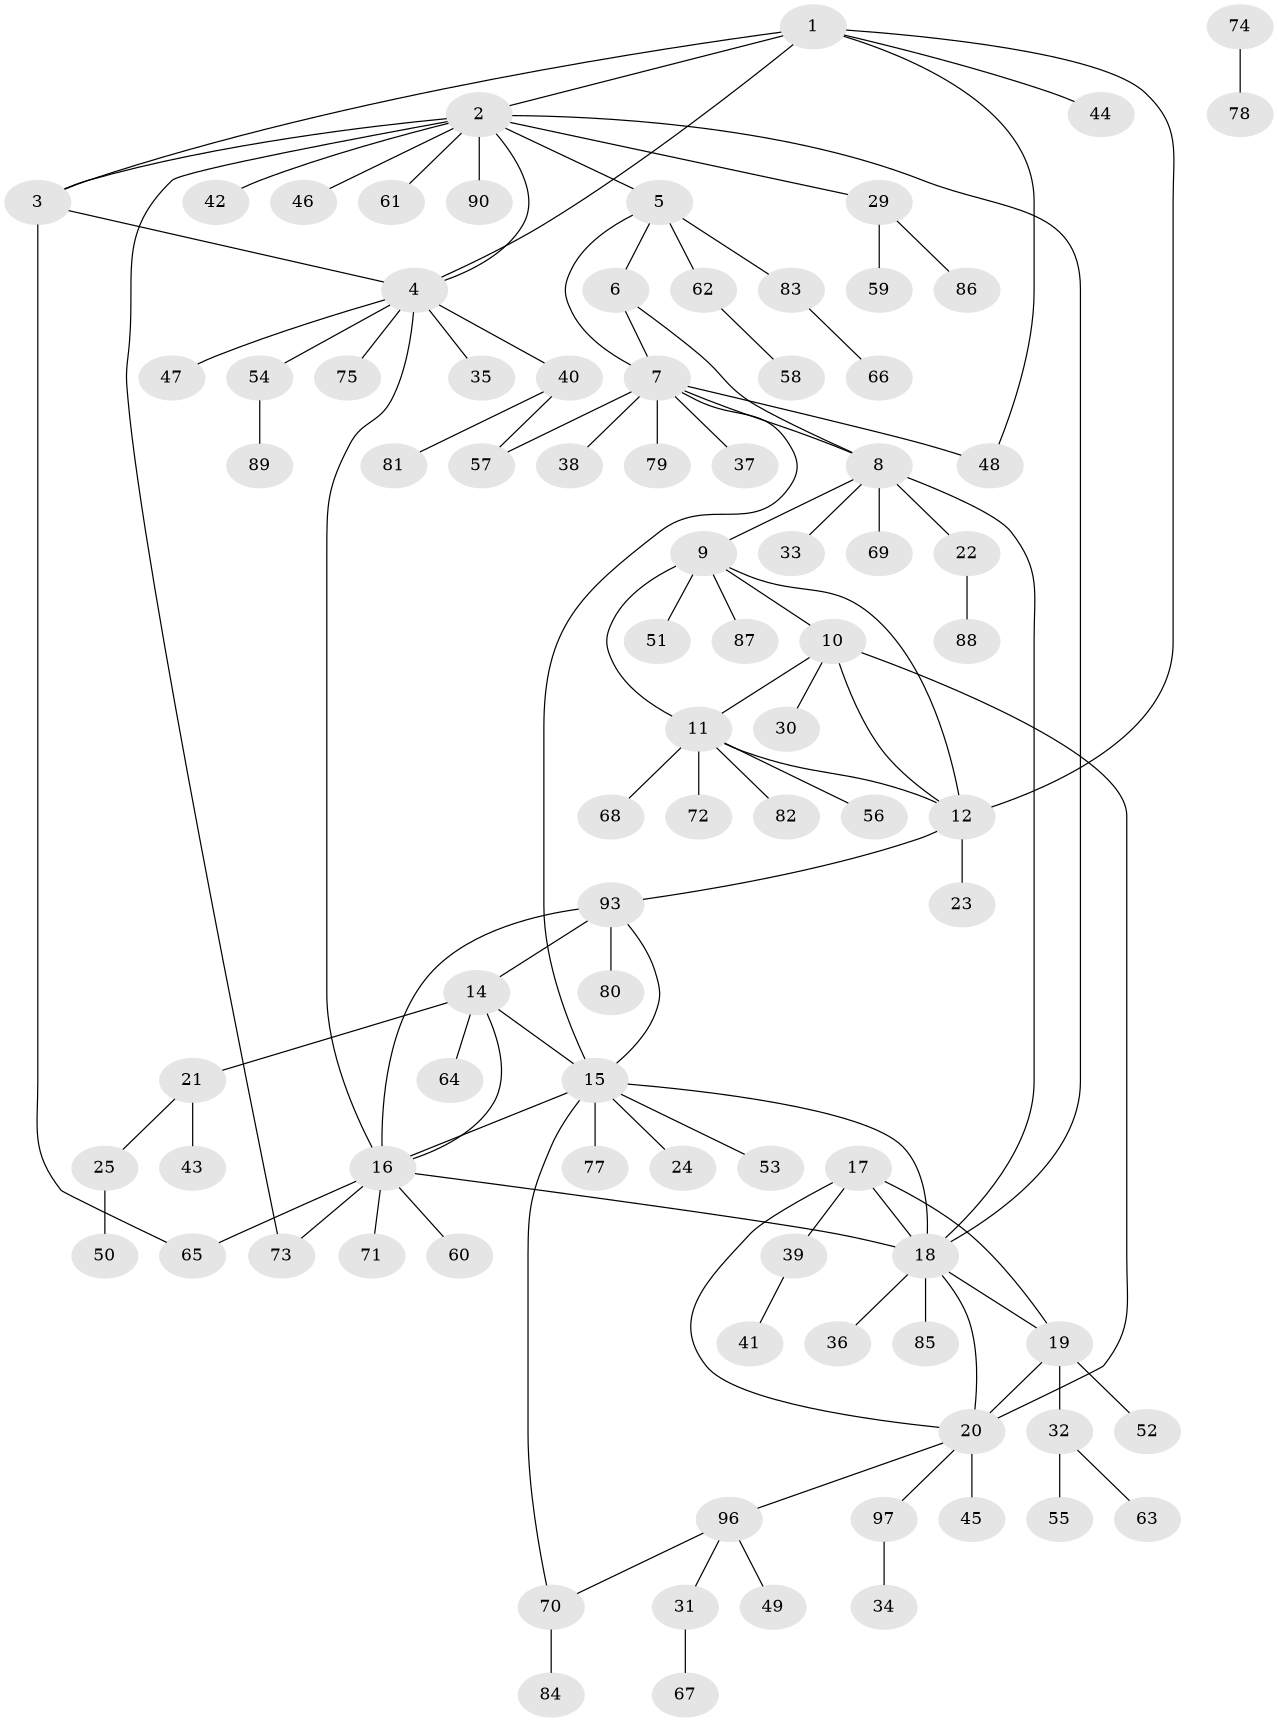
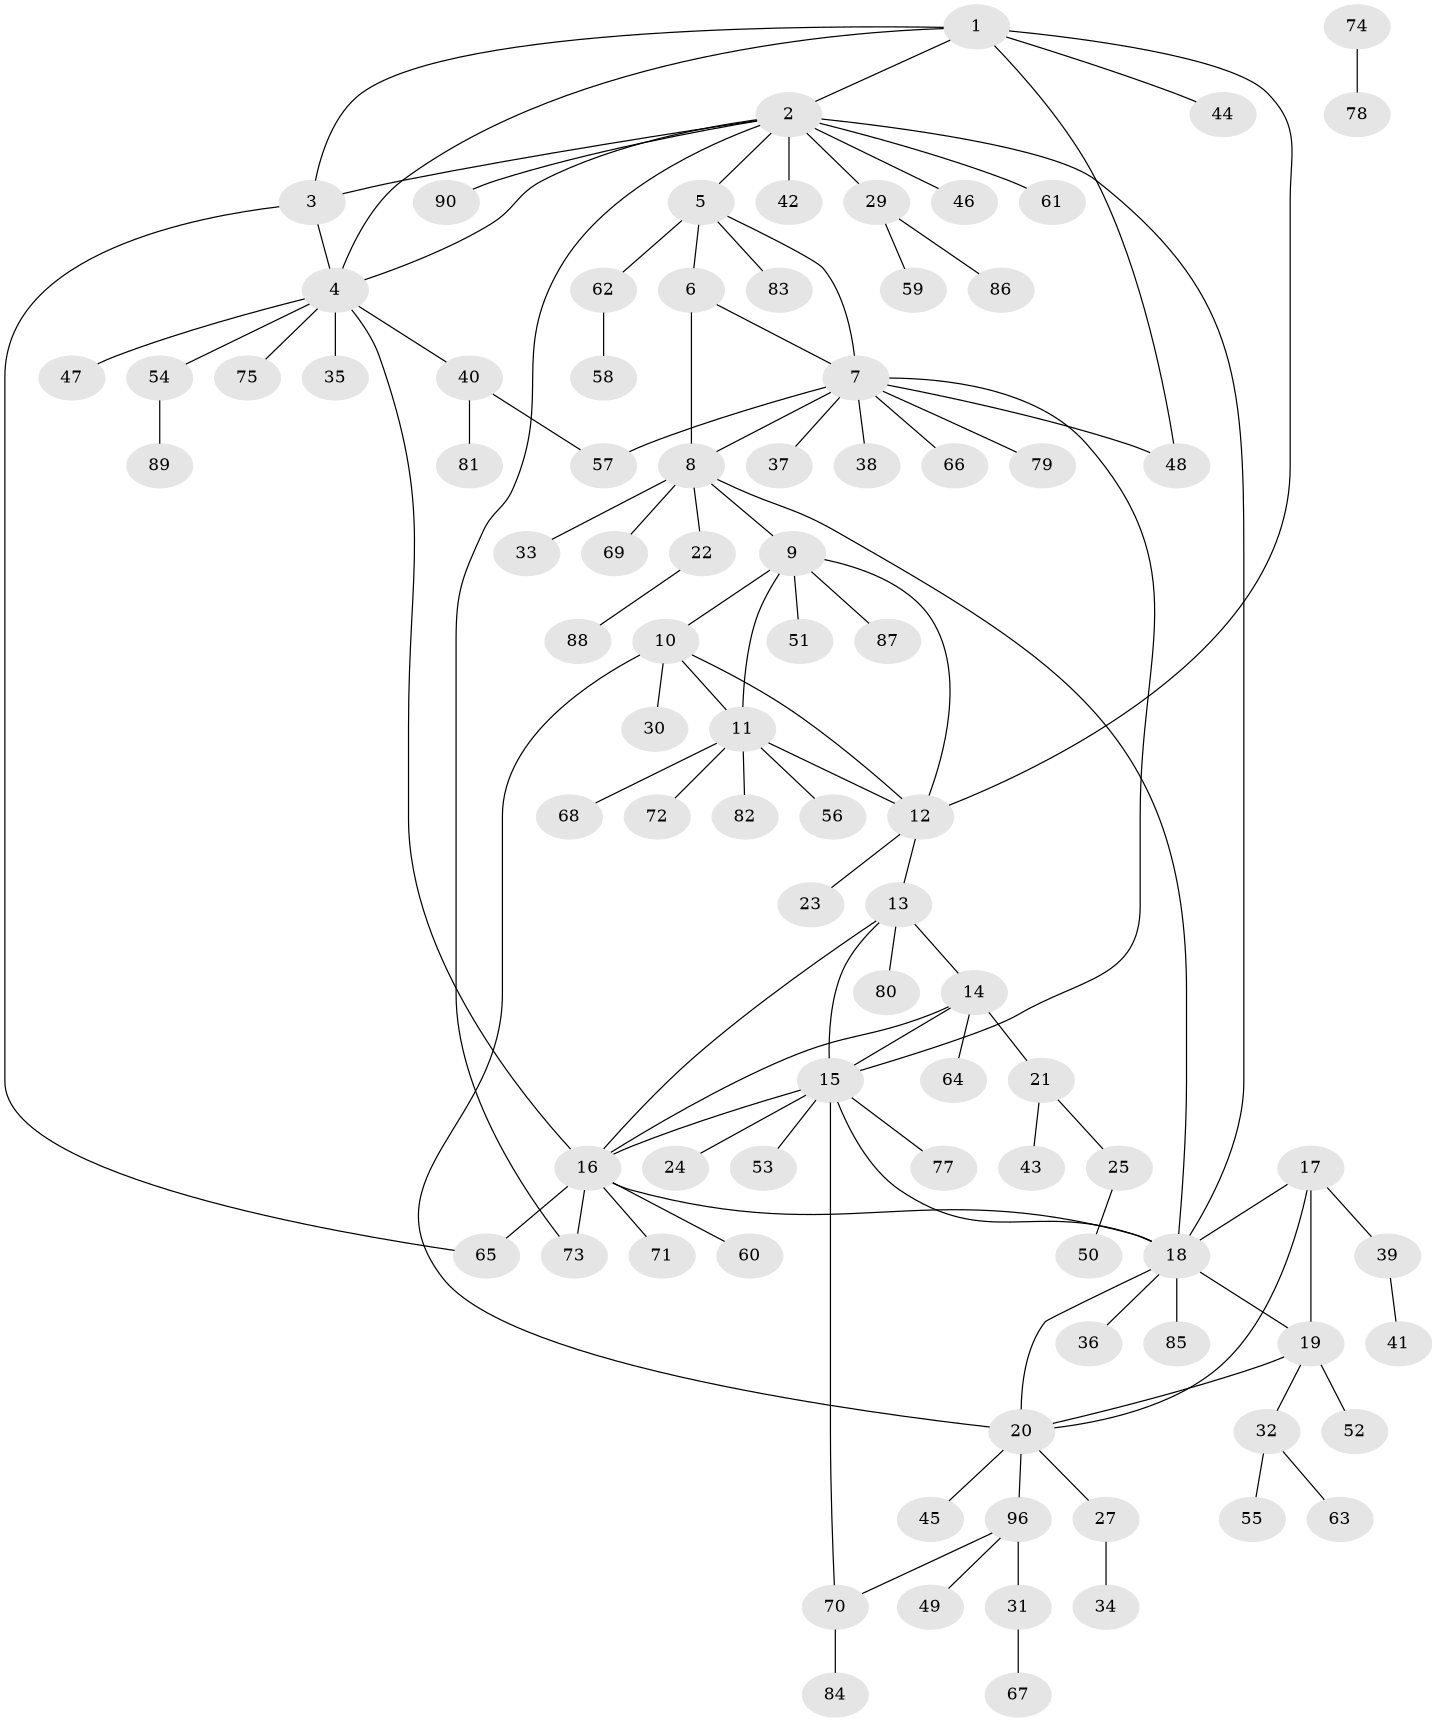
(835, 334) -> (905, 422)
(611, 905) -> (899, 905)
(884, 1519) -> (1106, 1519)
